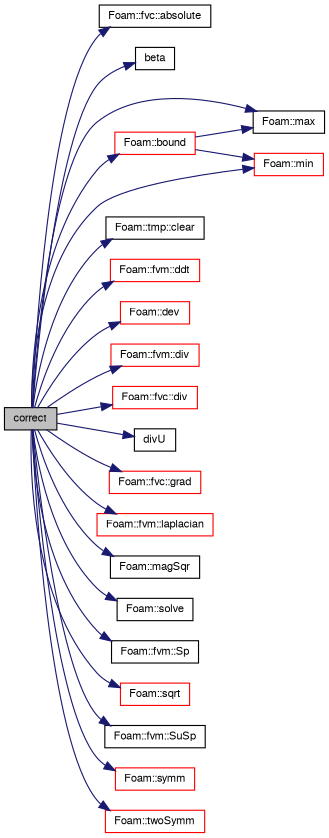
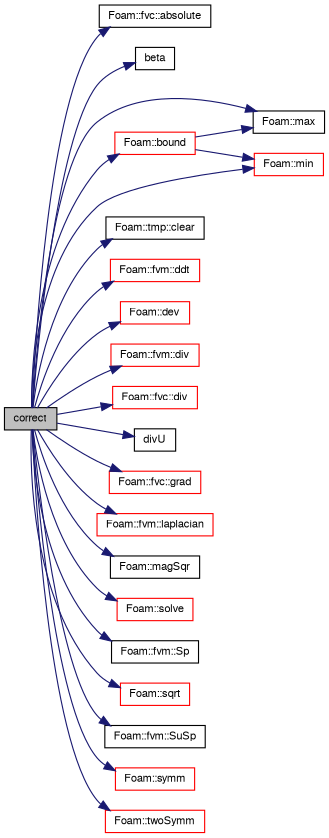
(155, 609) -> (155, 609)
